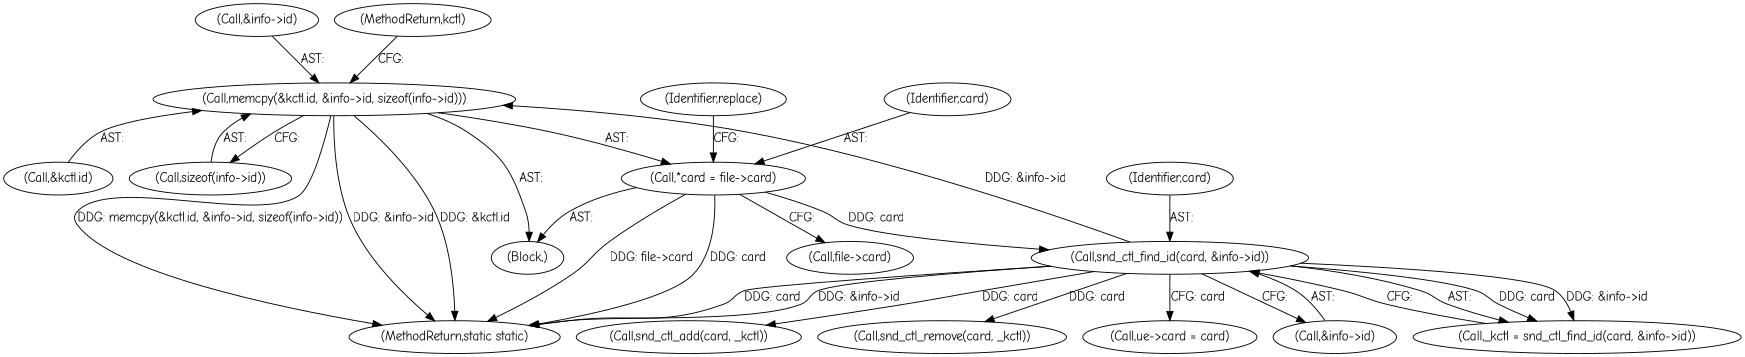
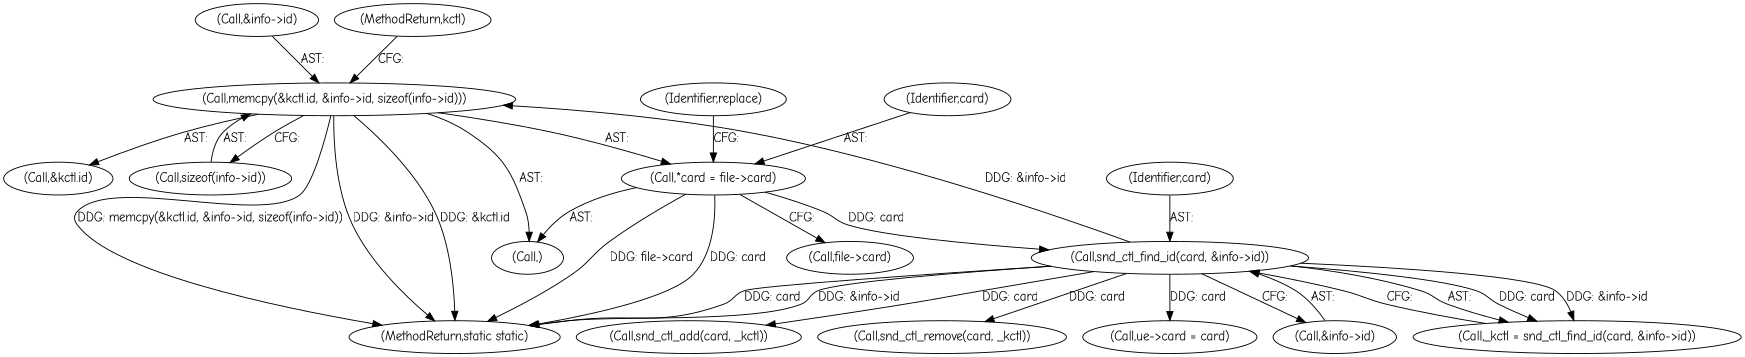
(124, 124) -> (177, 134)
(528, 258) -> (528, 258)
(1198, 297) -> (1198, 297)
